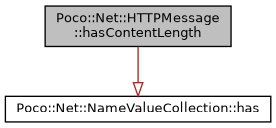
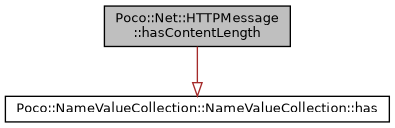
(138, 109) -> (197, 109)
